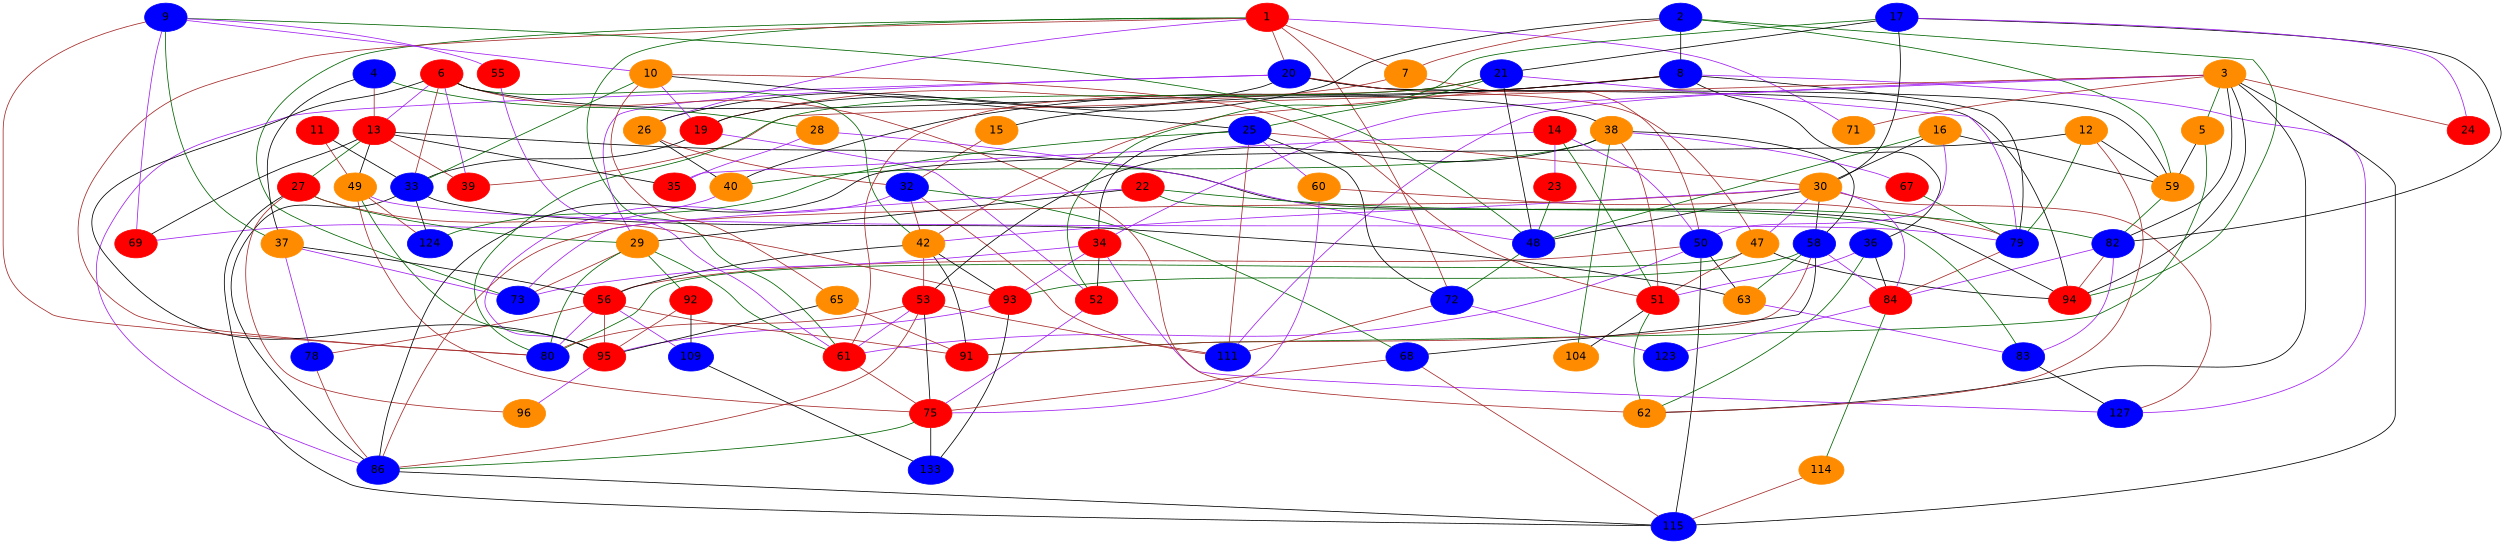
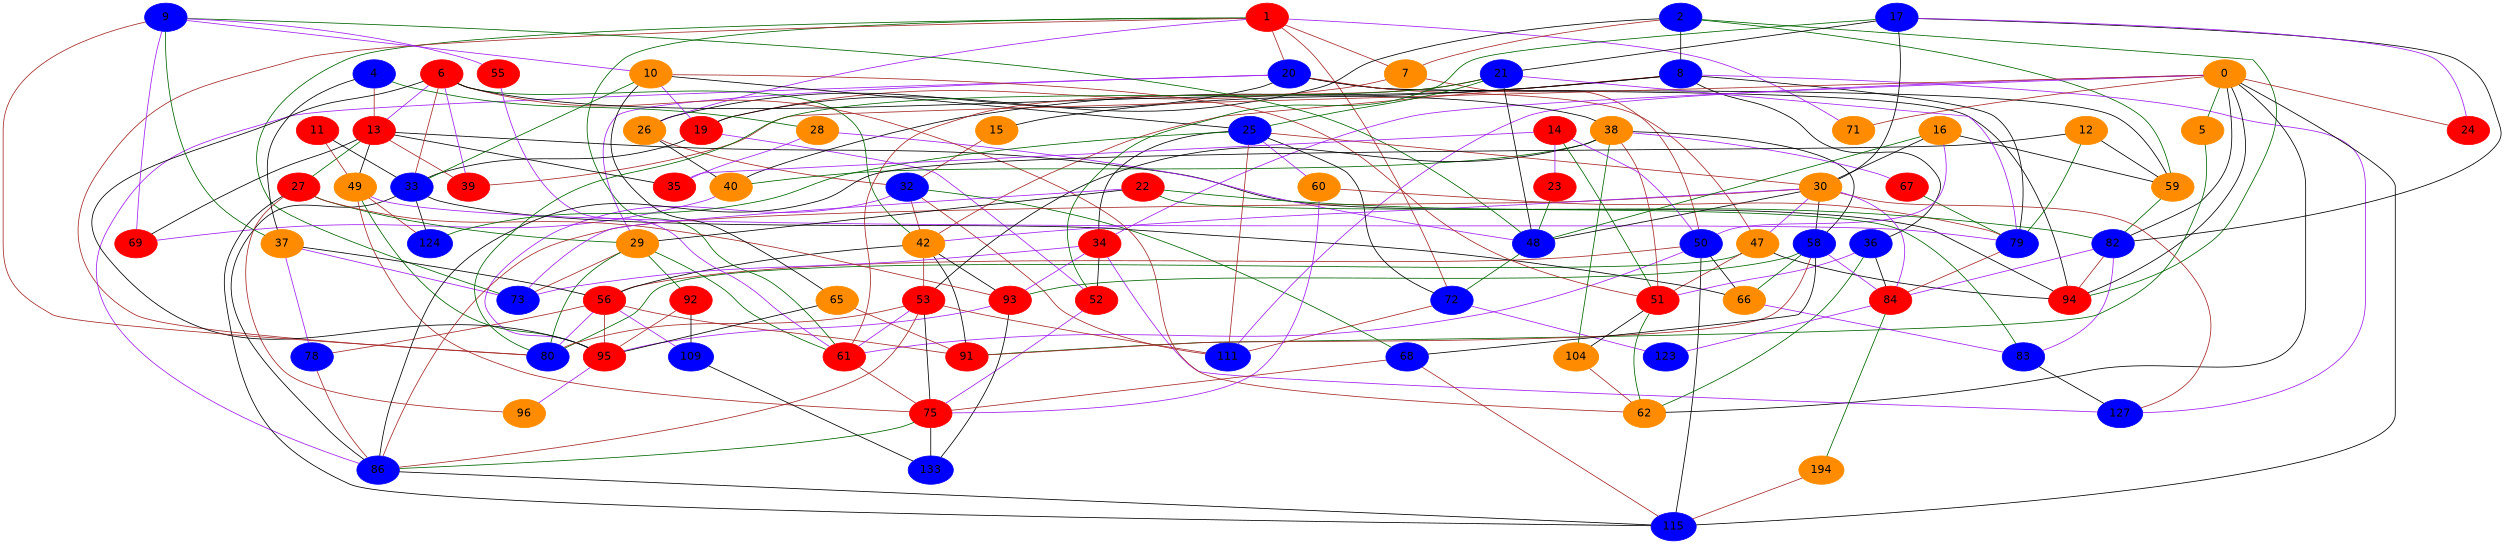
(2225, 74) -> (2225, 74)
(2188, 159) -> none
(639, 194) -> (639, 194)
(1744, 300) -> (1744, 300)
(2062, 366) -> (1611, 385)
(1821, 470) -> (1821, 470)
